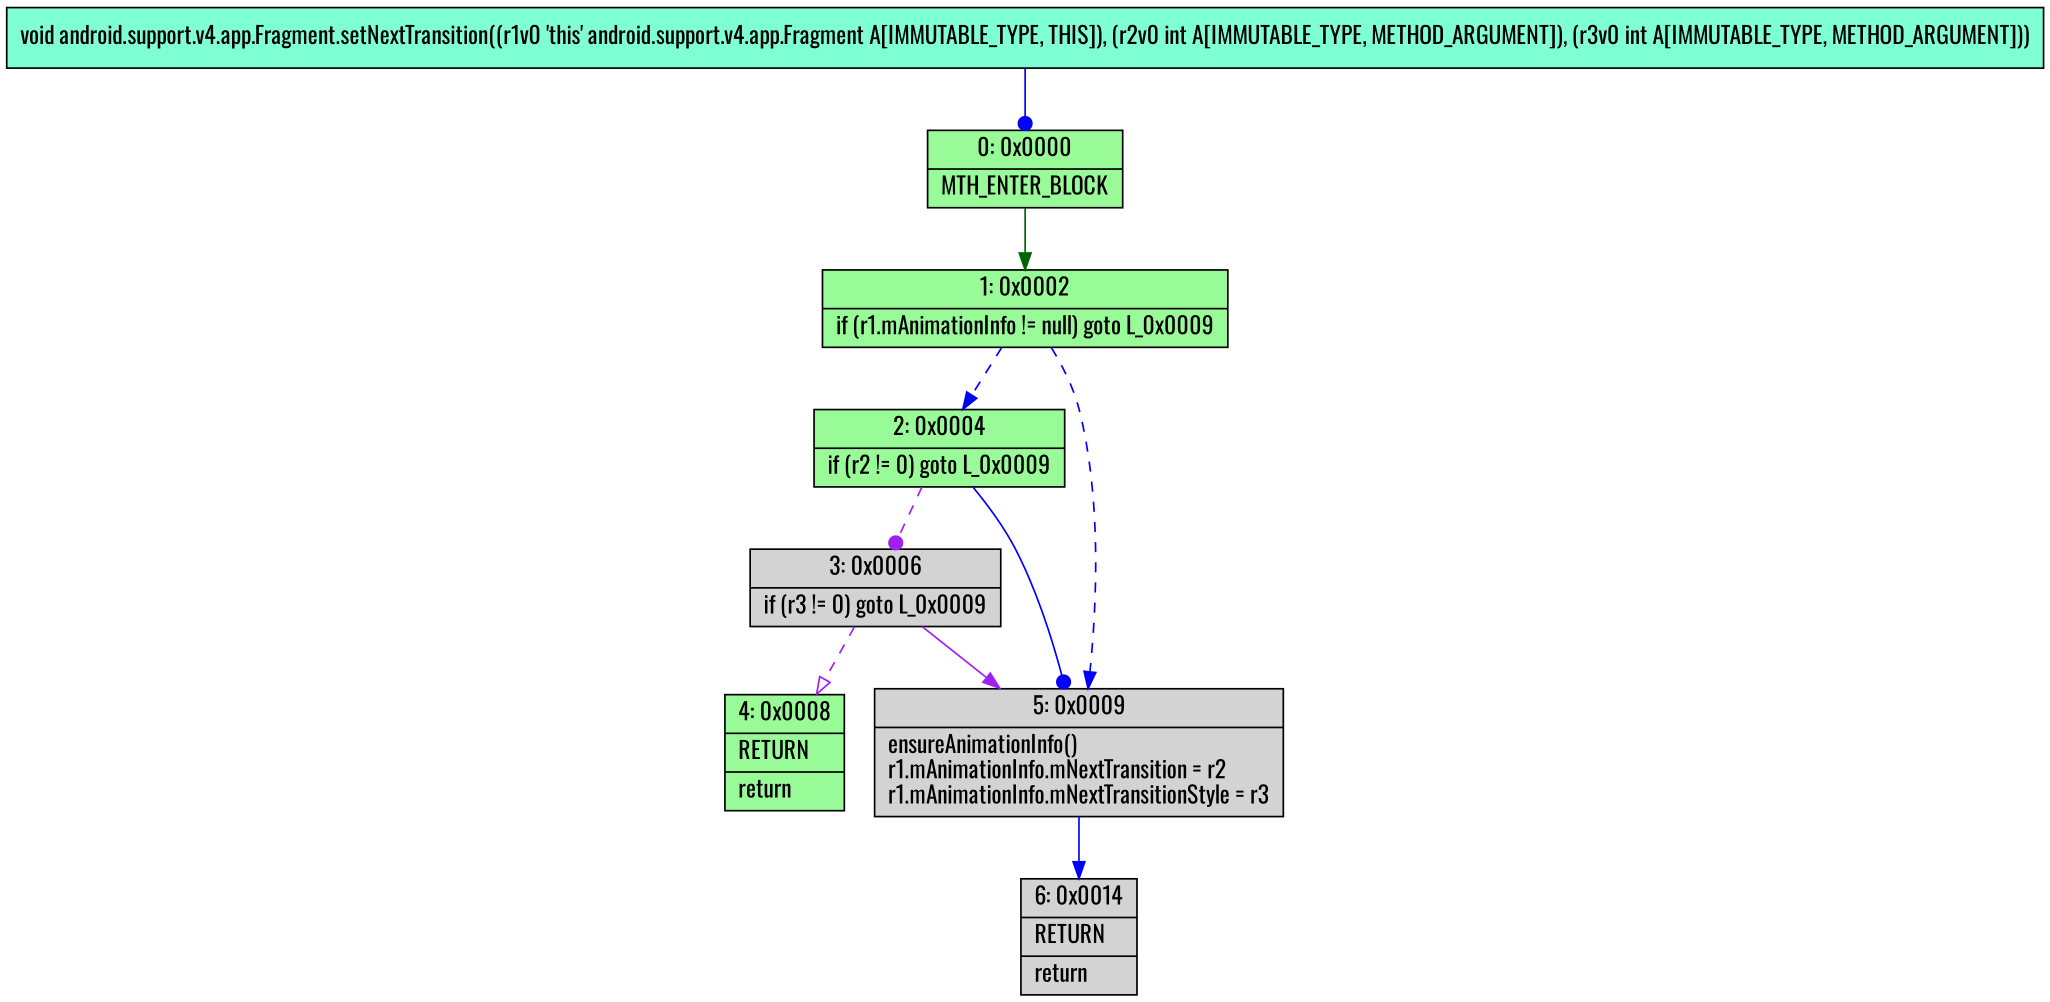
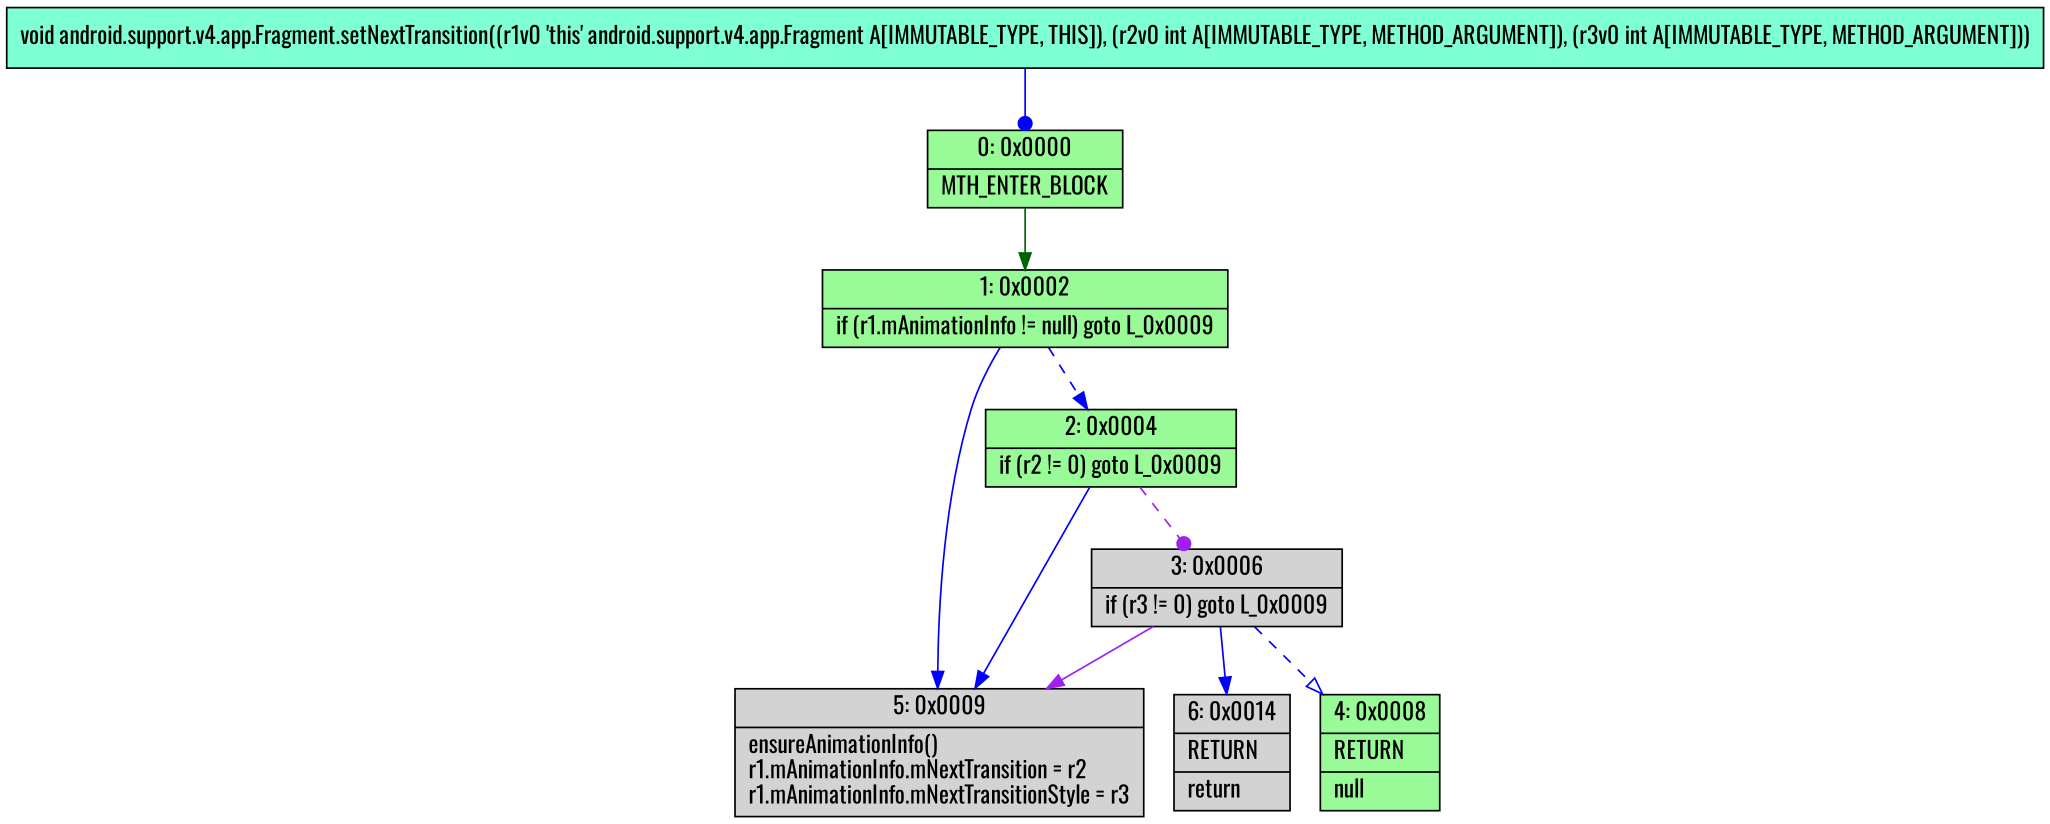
(1094, 506) -> (950, 505)
(1028, 576) -> (1037, 581)
(840, 653) -> (1282, 654)
(765, 791) -> (1350, 791)
(1079, 839) -> (1223, 652)
